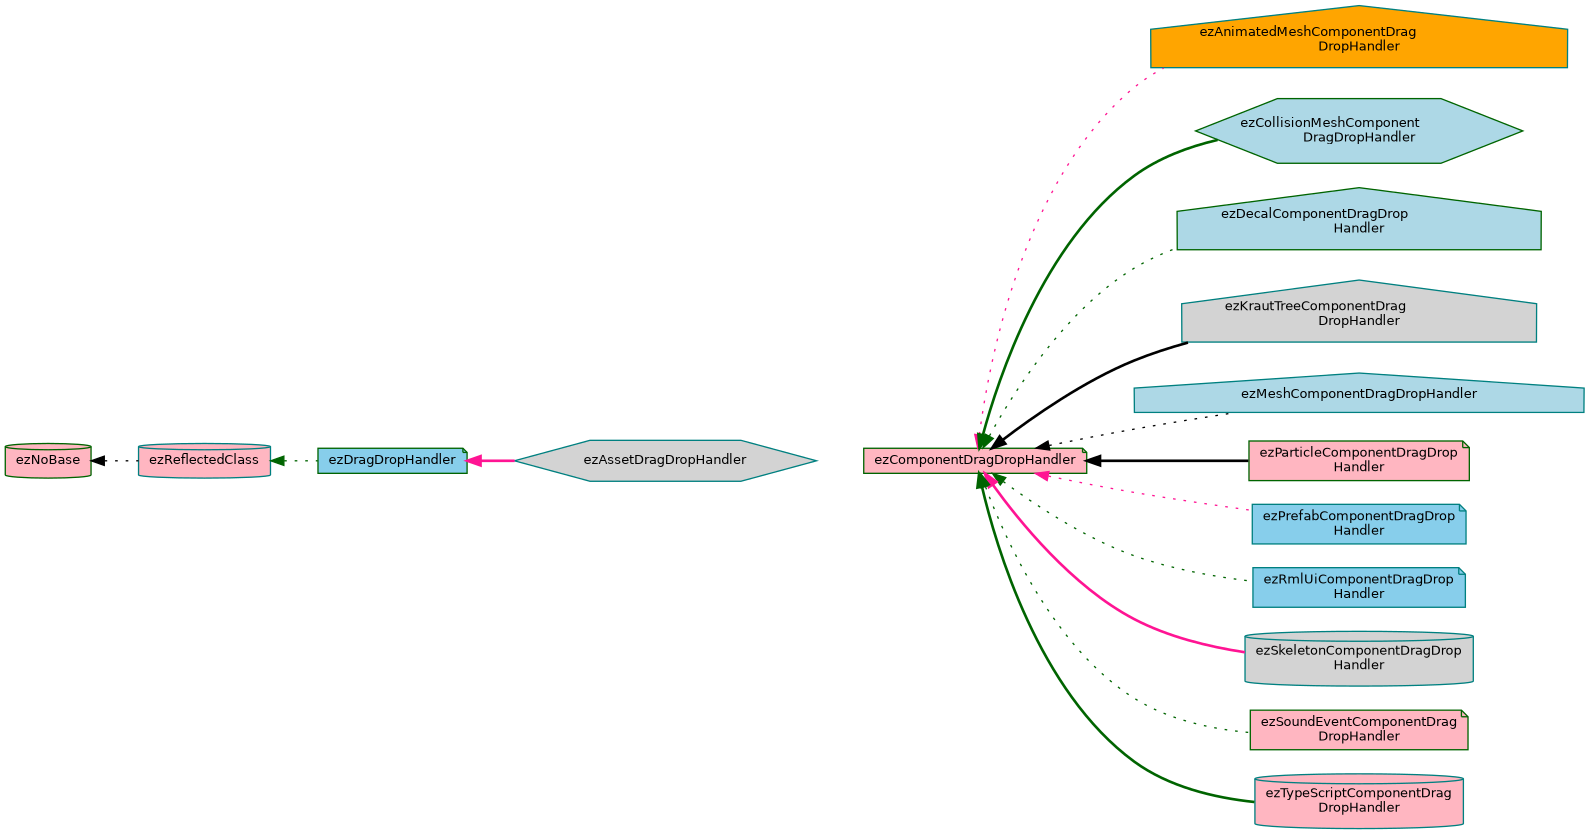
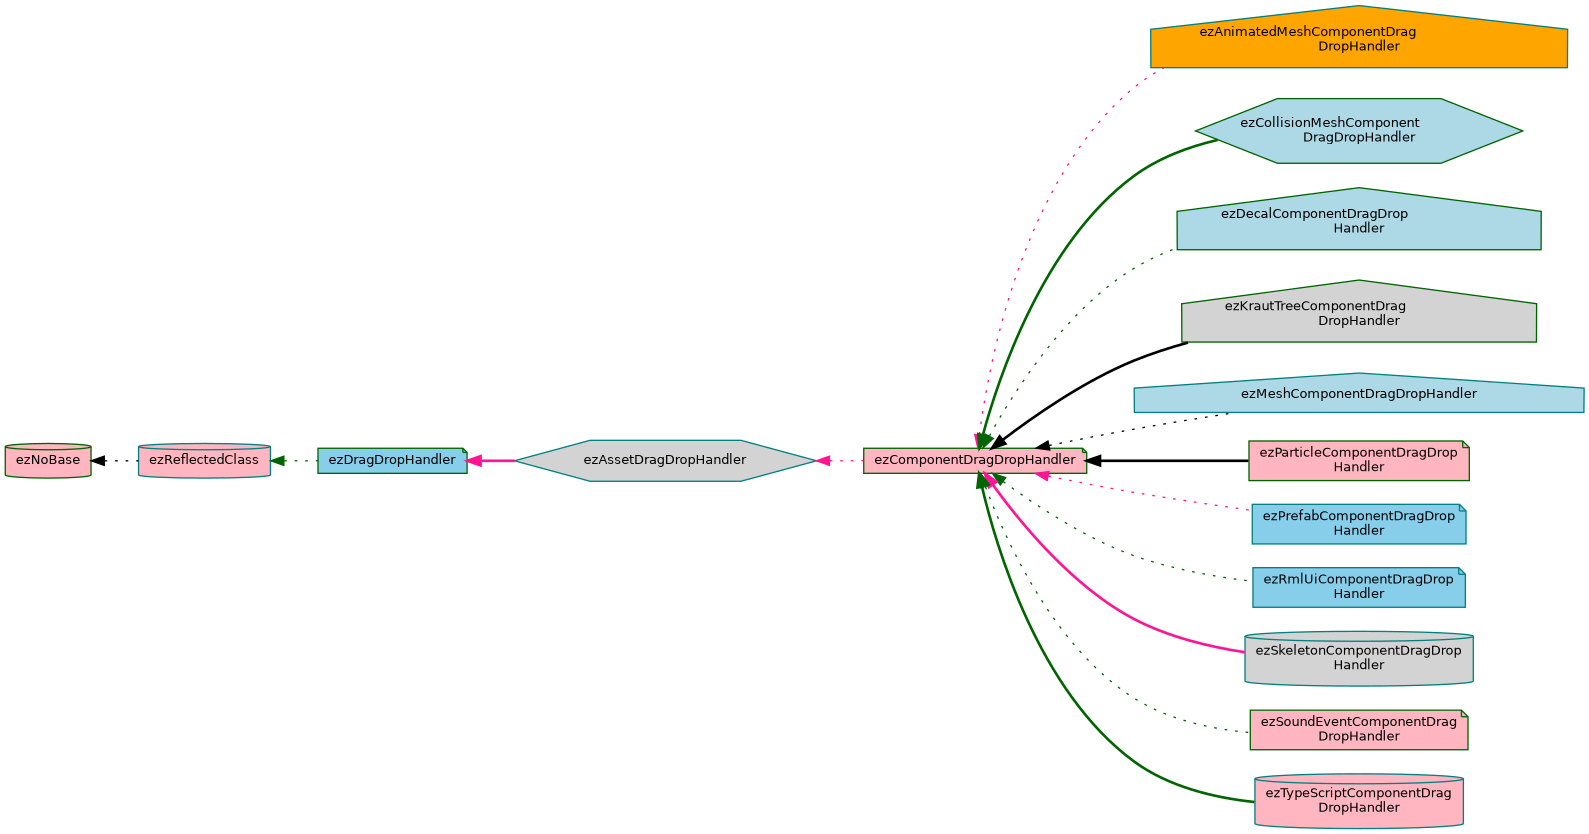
(1359, 314) -> (1359, 314)
none -> (847, 461)
